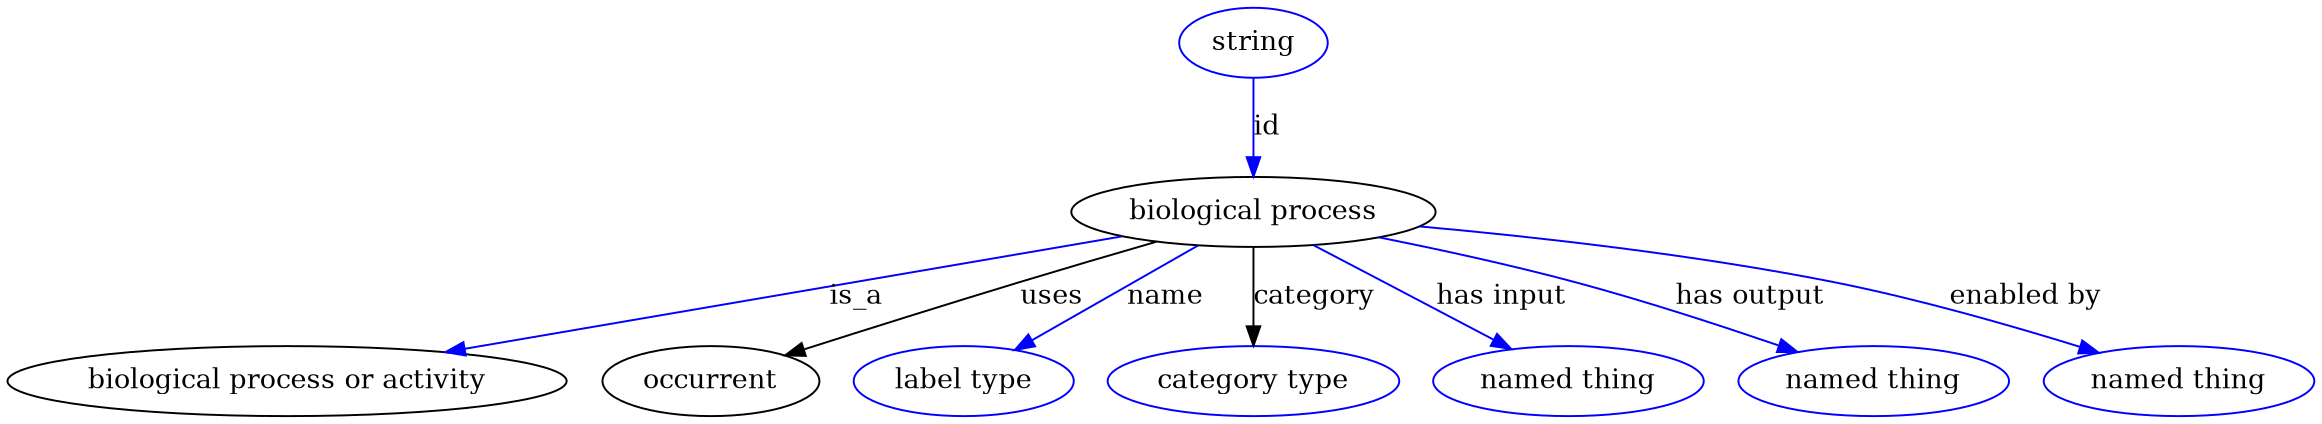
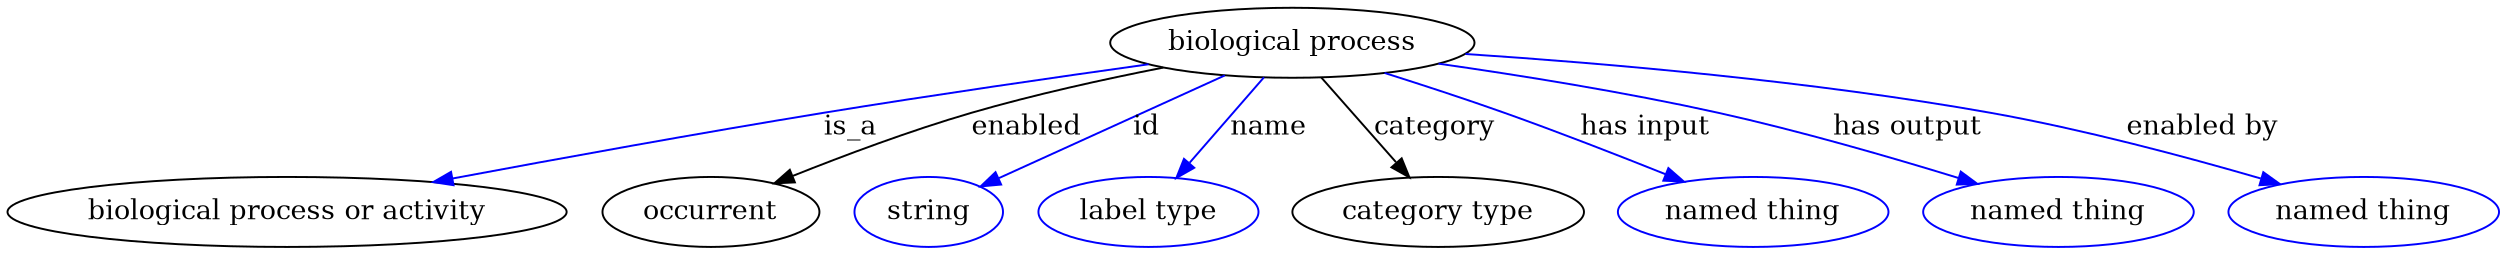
(1253, 118) -> (1112, 127)
(1052, 297) -> (1027, 127)
(1253, 381) -> (1438, 212)
